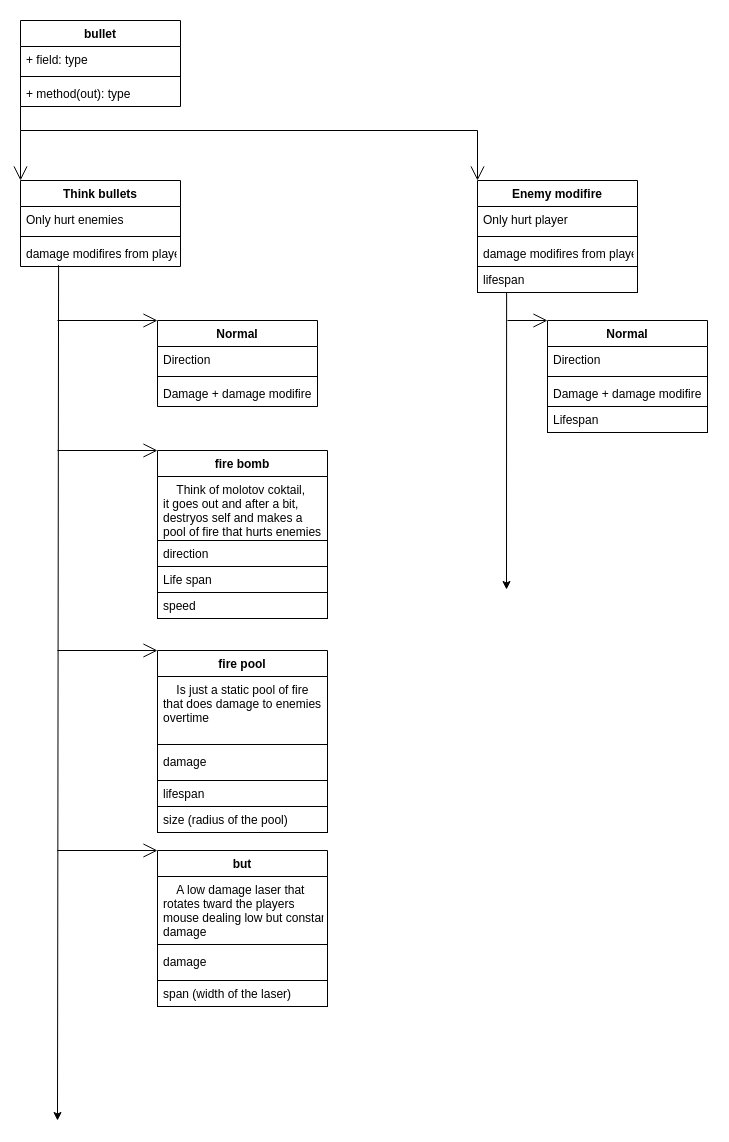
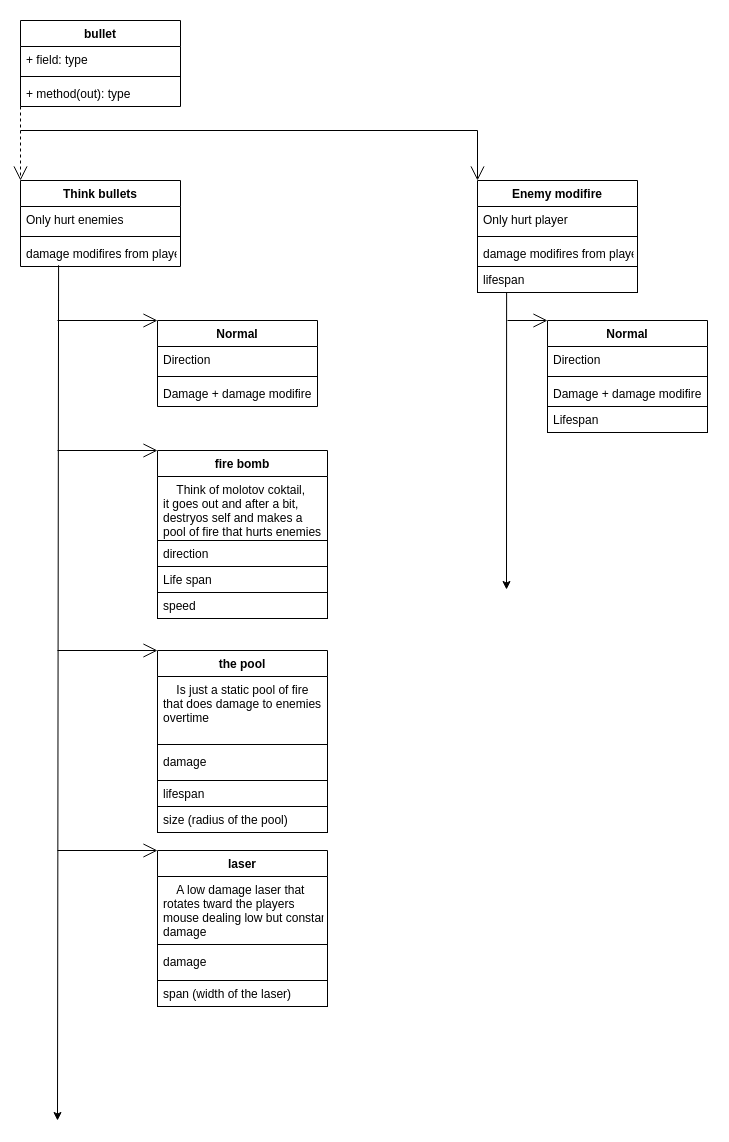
(21, 143) -> (21, 143)
(242, 664) -> (242, 664)
(242, 864) -> (242, 864)
